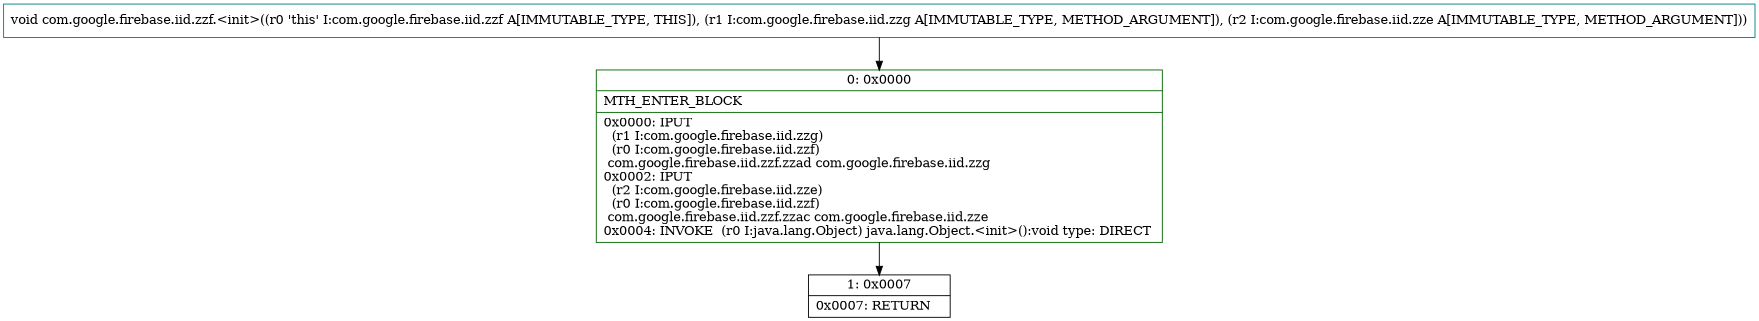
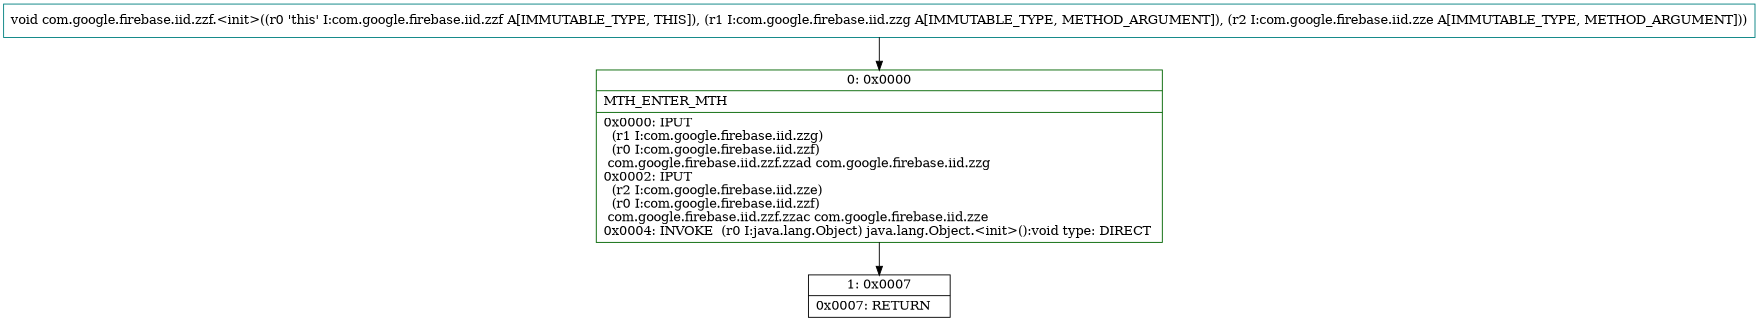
(673, 101) -> (665, 101)
